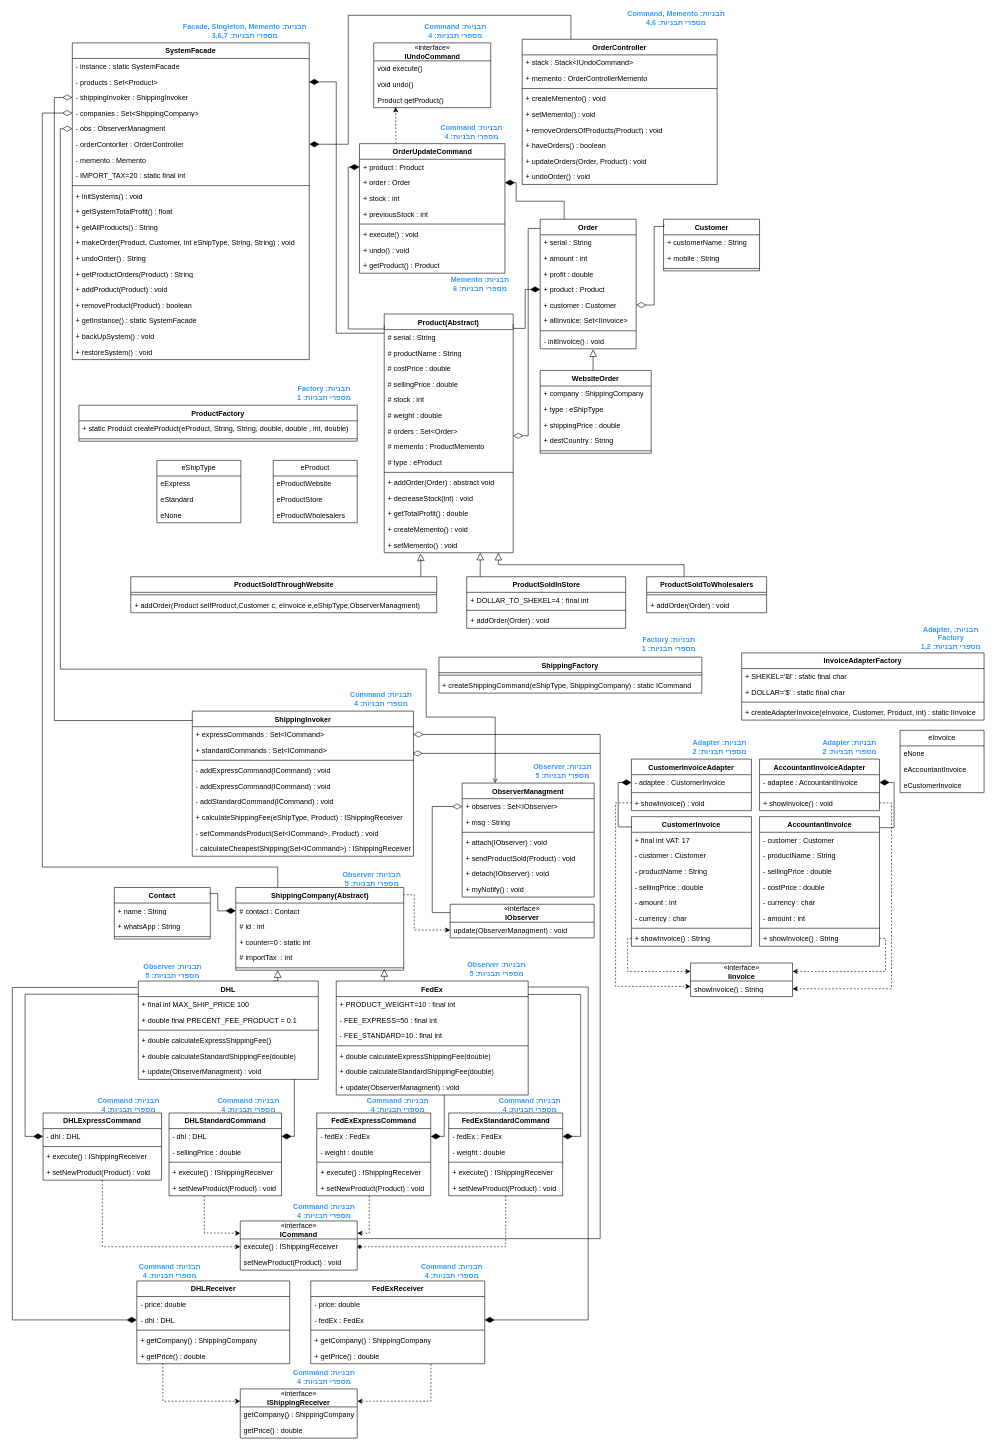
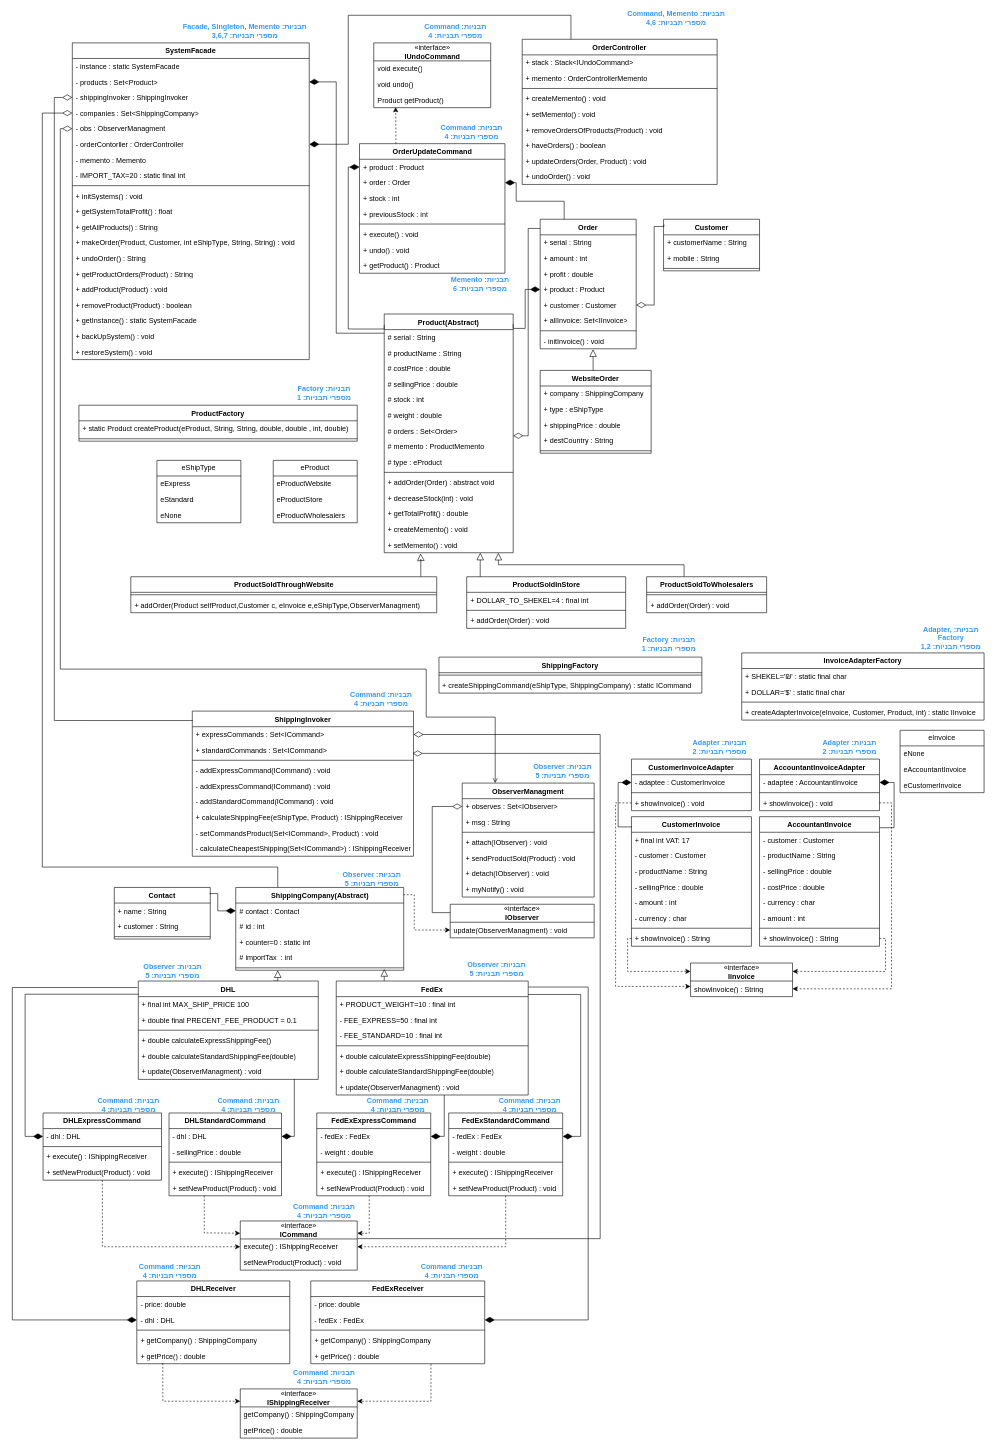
(152, 927) -> (152, 927)
(363, 1247) -> (362, 1247)
